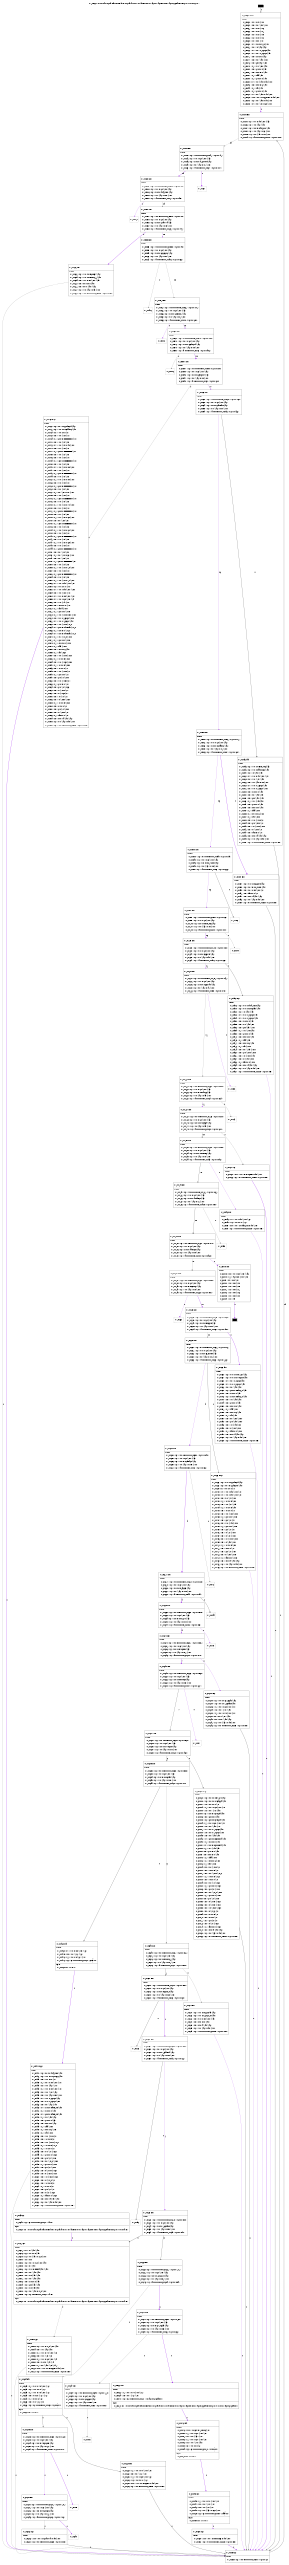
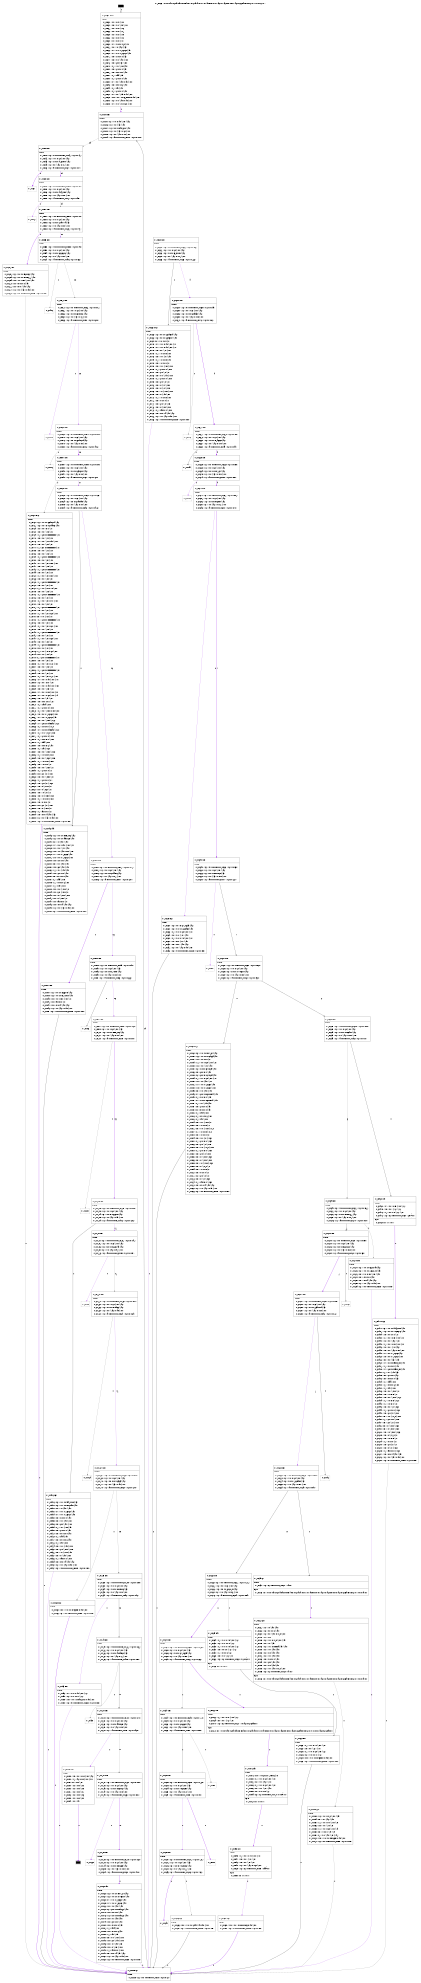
(208, 1335) -> none
(280, 1699) -> none
(136, 2238) -> (303, 1533)
(43, 2421) -> (182, 1753)
